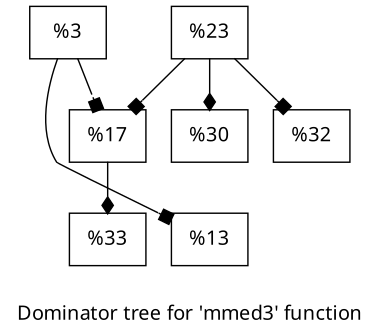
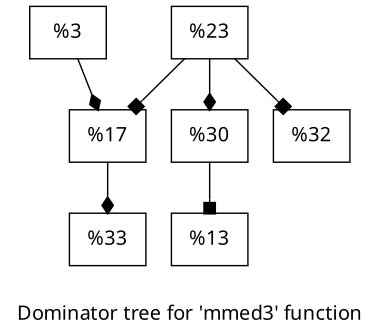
(85, 76) -> (85, 76)
(59, 164) -> (210, 181)
